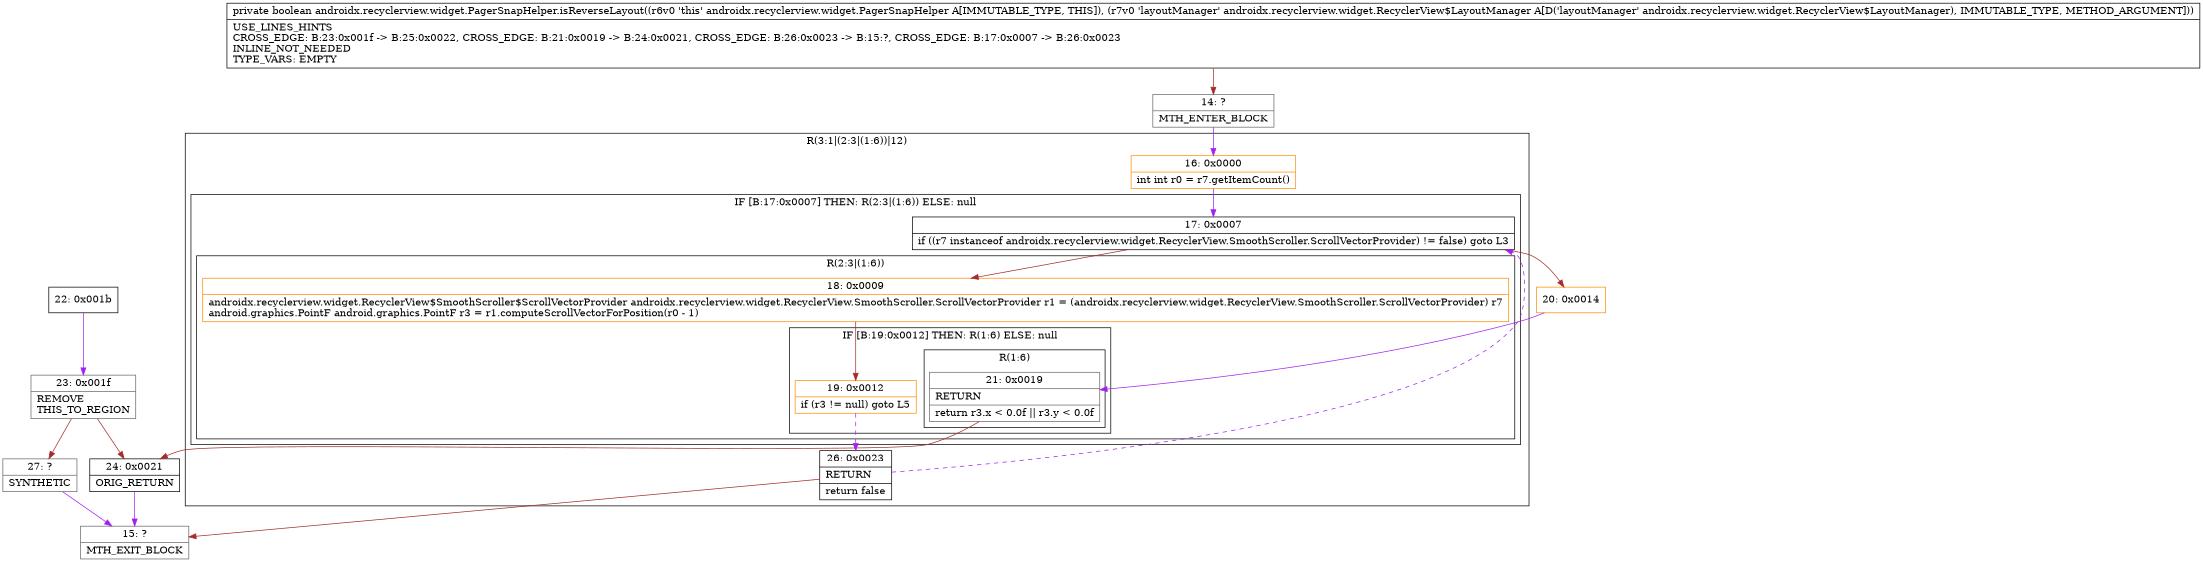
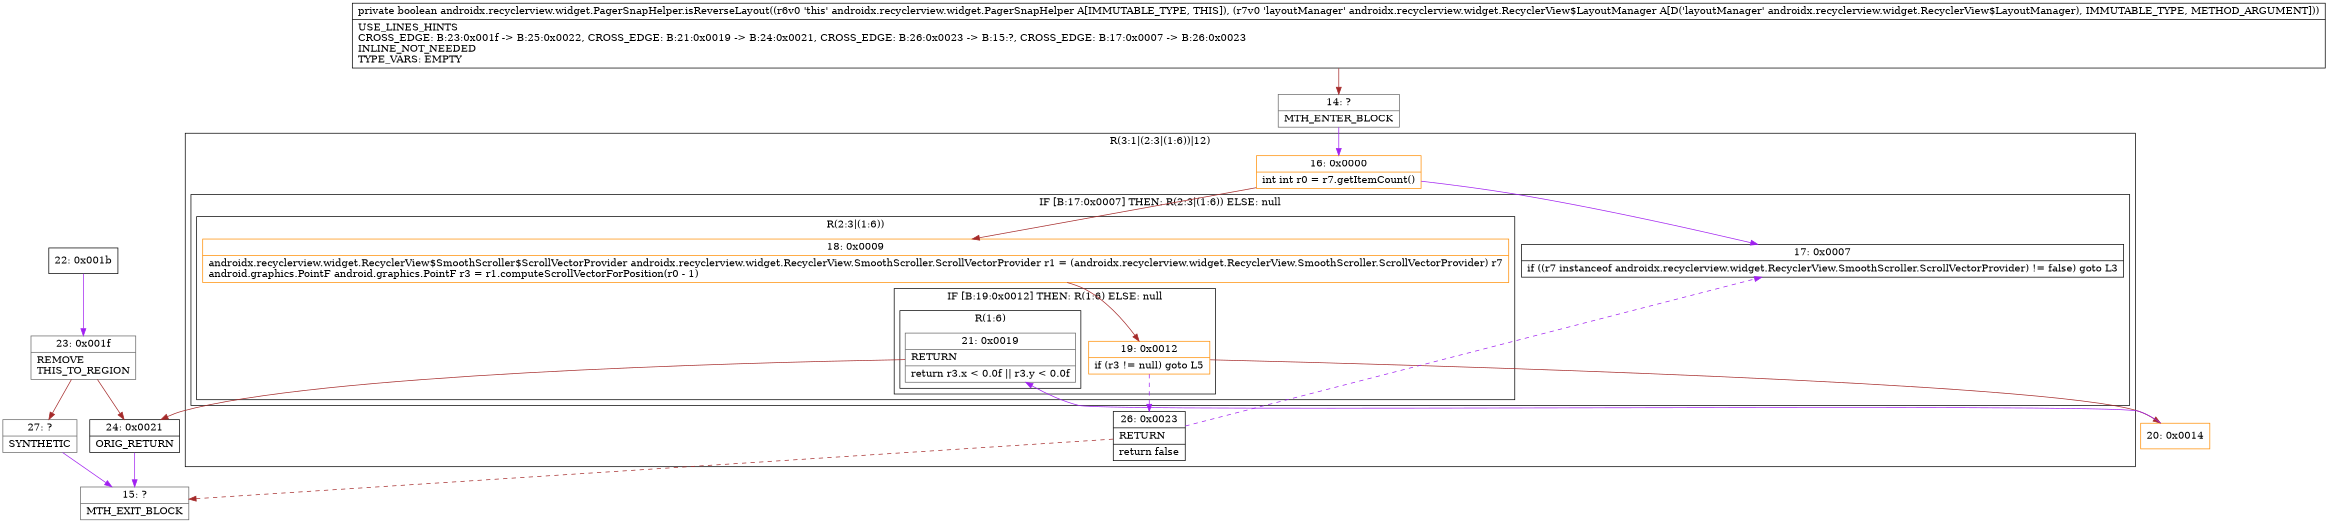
(1536, 258) -> (1684, 375)
(1053, 263) -> (1125, 211)
(477, 511) -> (609, 472)
